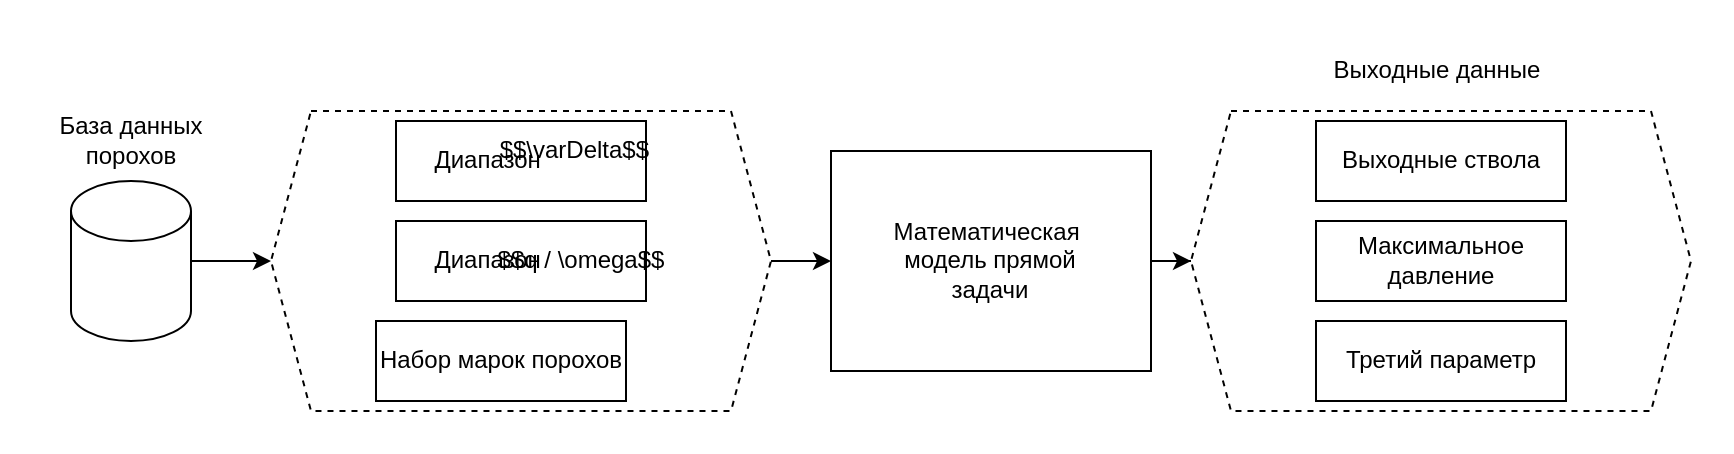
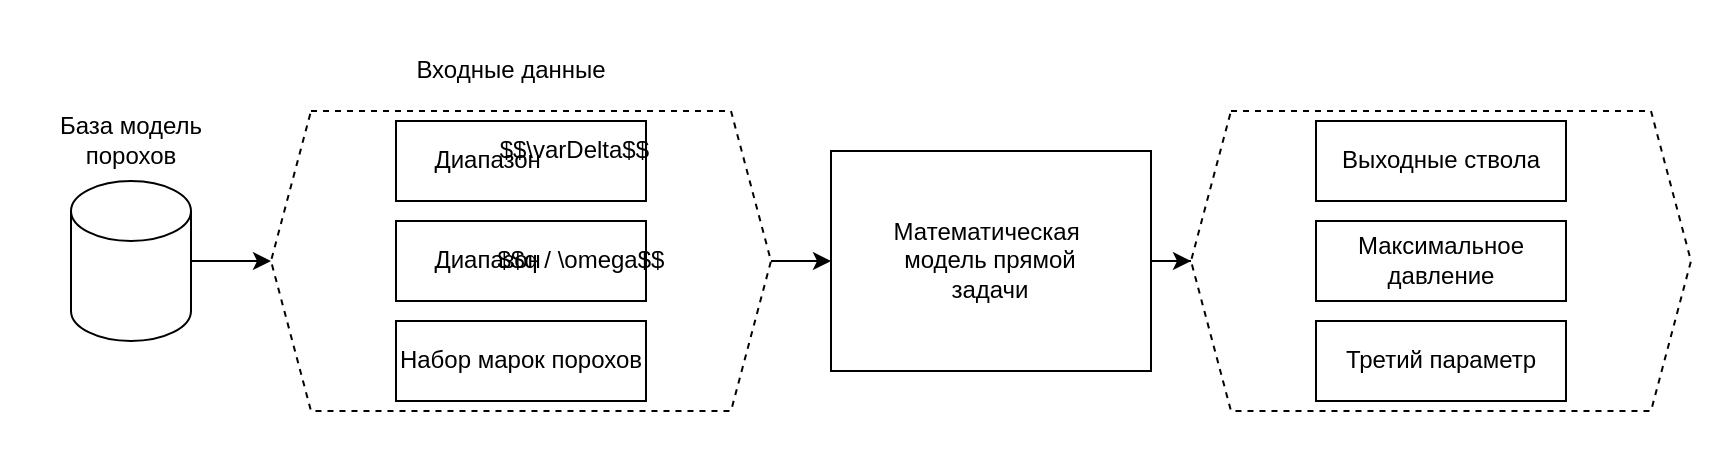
none -> (511, 71)
(1436, 71) -> none
(132, 141) -> (132, 141)
(501, 361) -> (521, 361)
